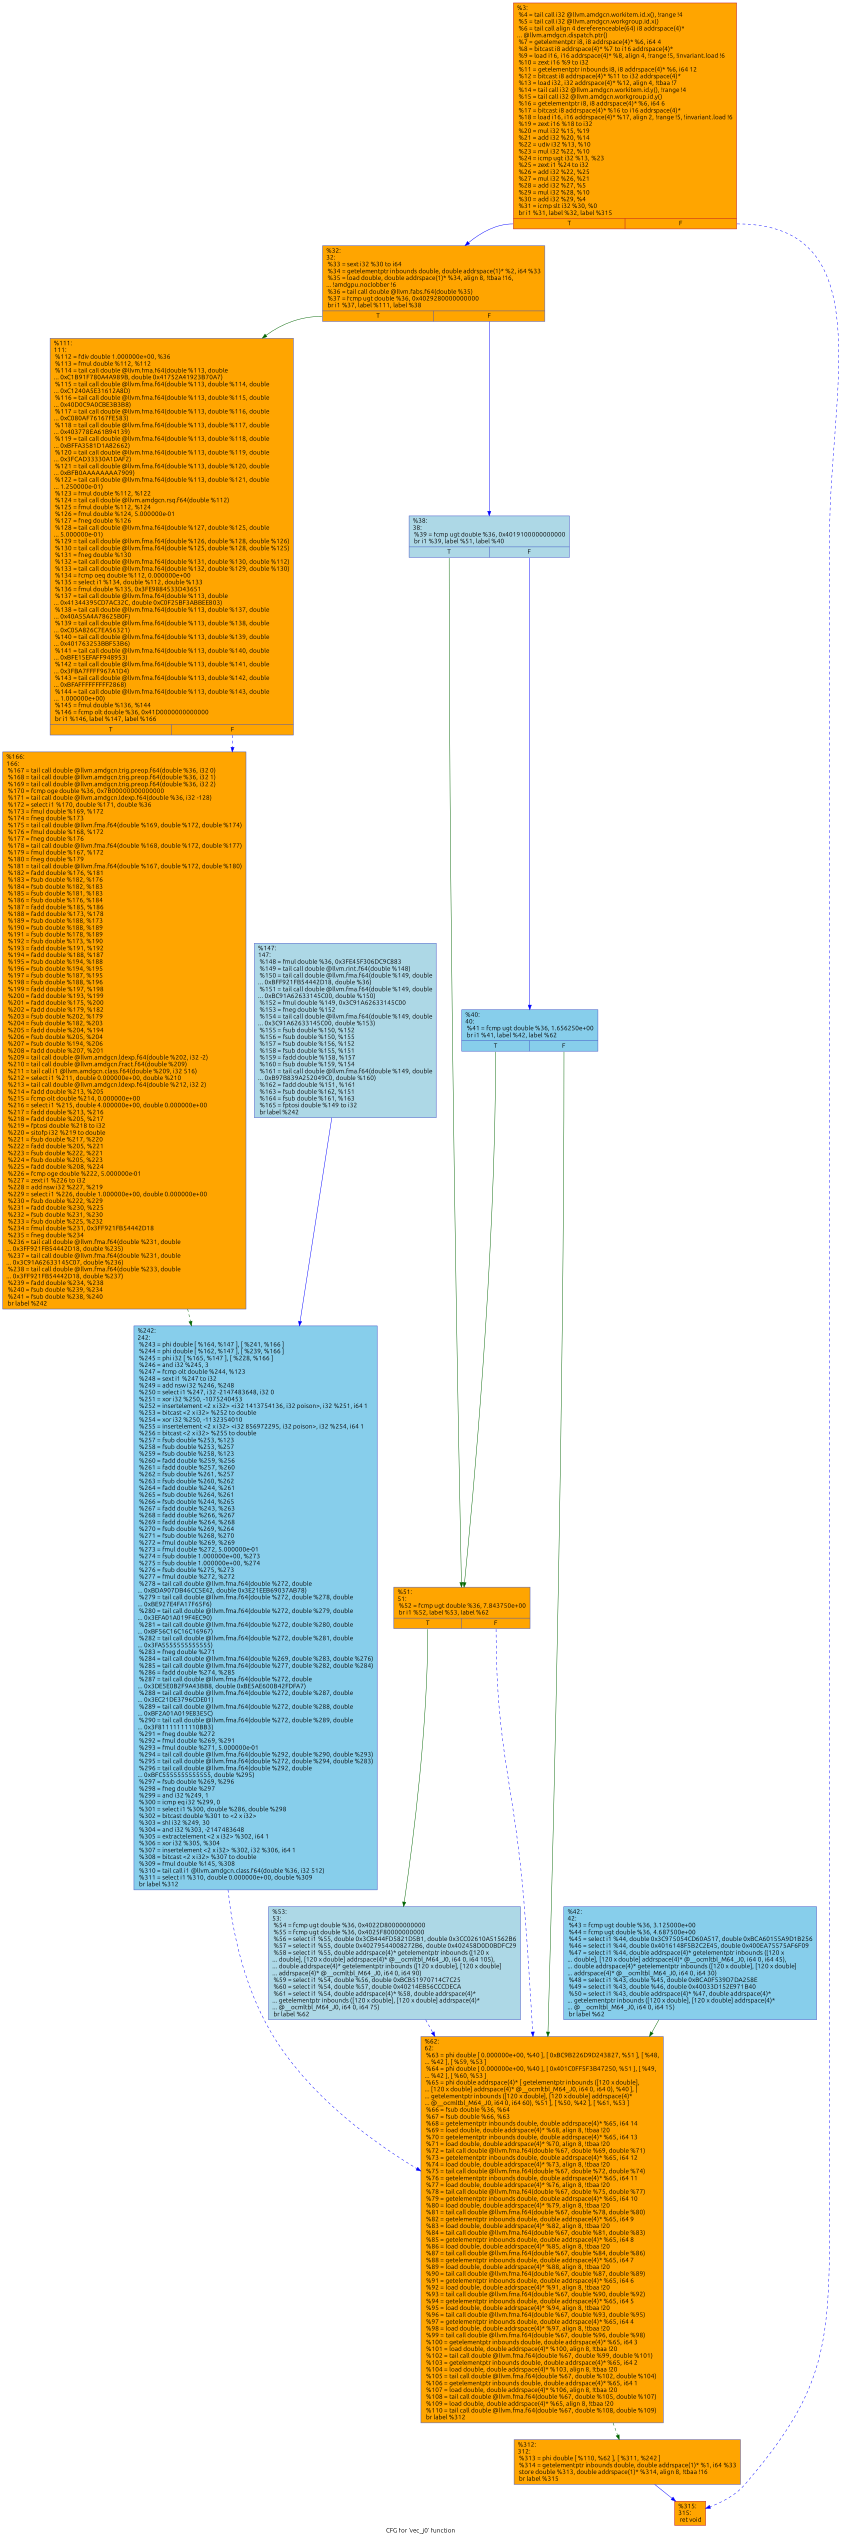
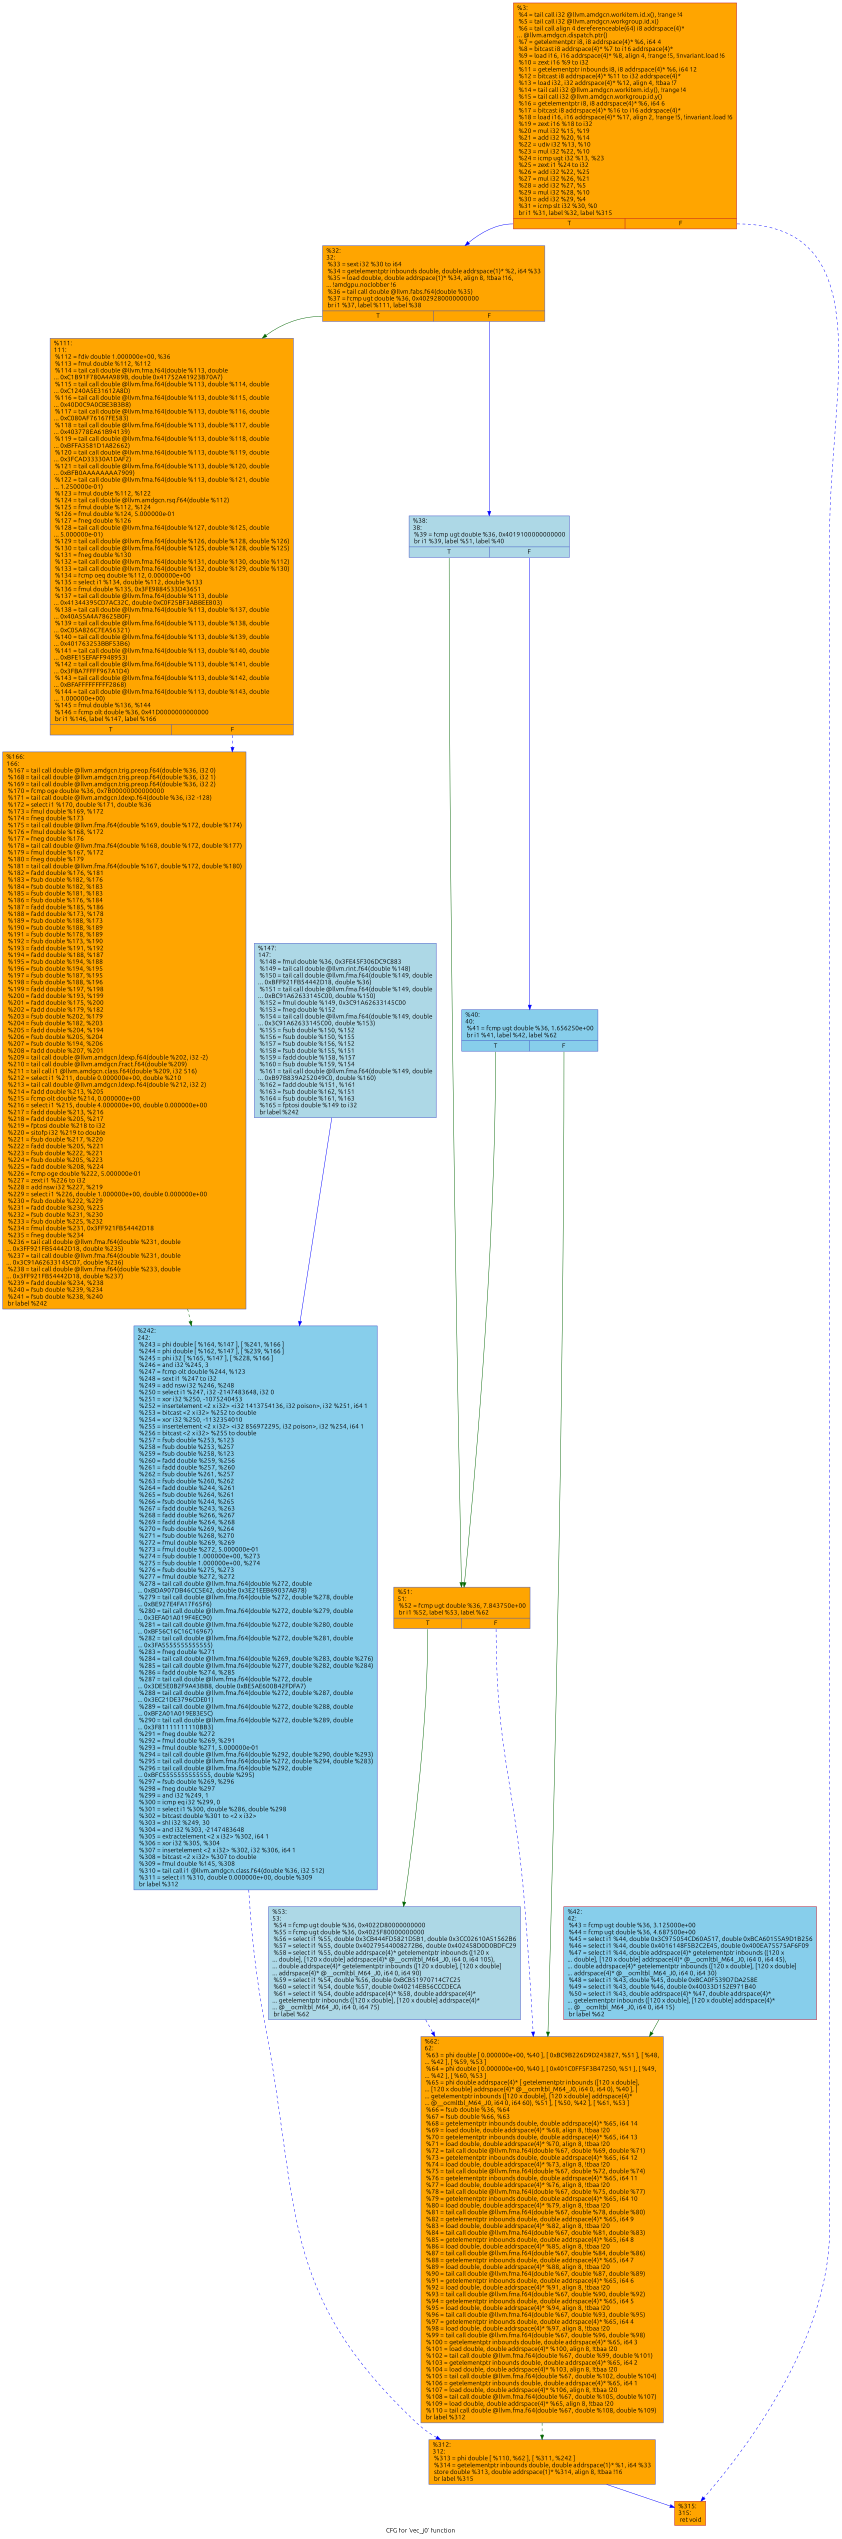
(690, 1963) -> (690, 1963)
(285, 2054) -> (290, 2186)
